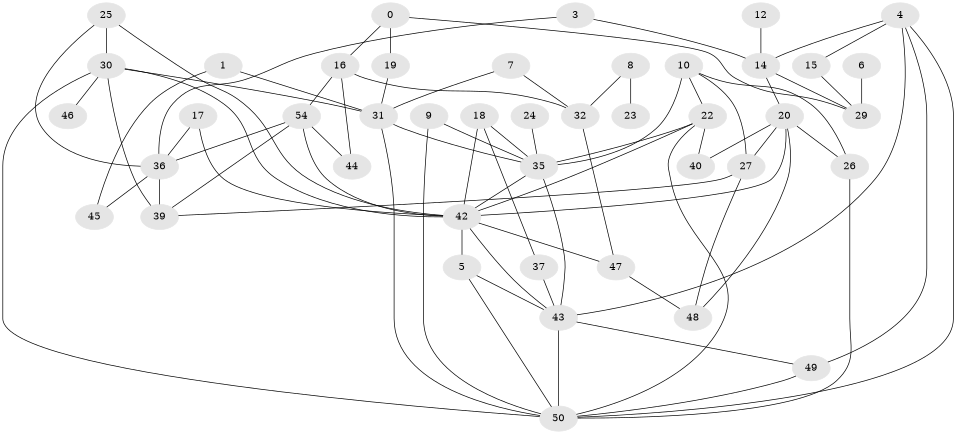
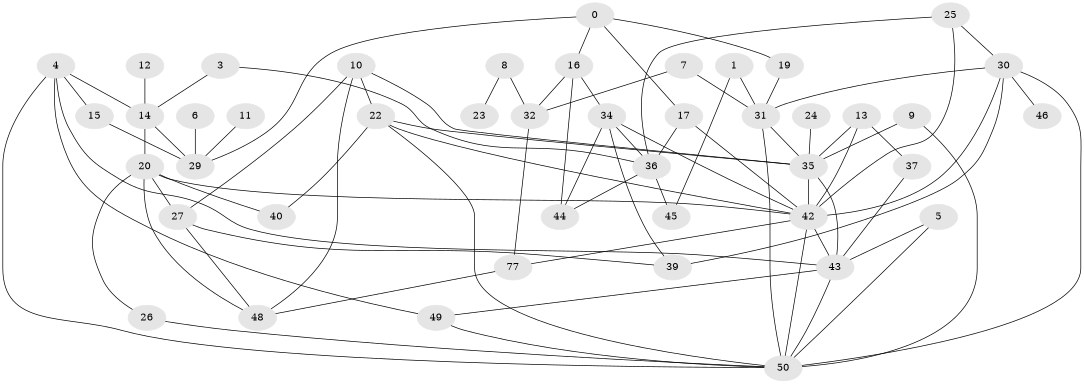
none -> (640, 66)
(782, 90) -> (337, 206)
none -> (246, 116)
(302, 116) -> (607, 116)
(479, 116) -> (862, 116)
(160, 192) -> (606, 192)
(462, 242) -> (796, 293)
(616, 267) -> (513, 267)
